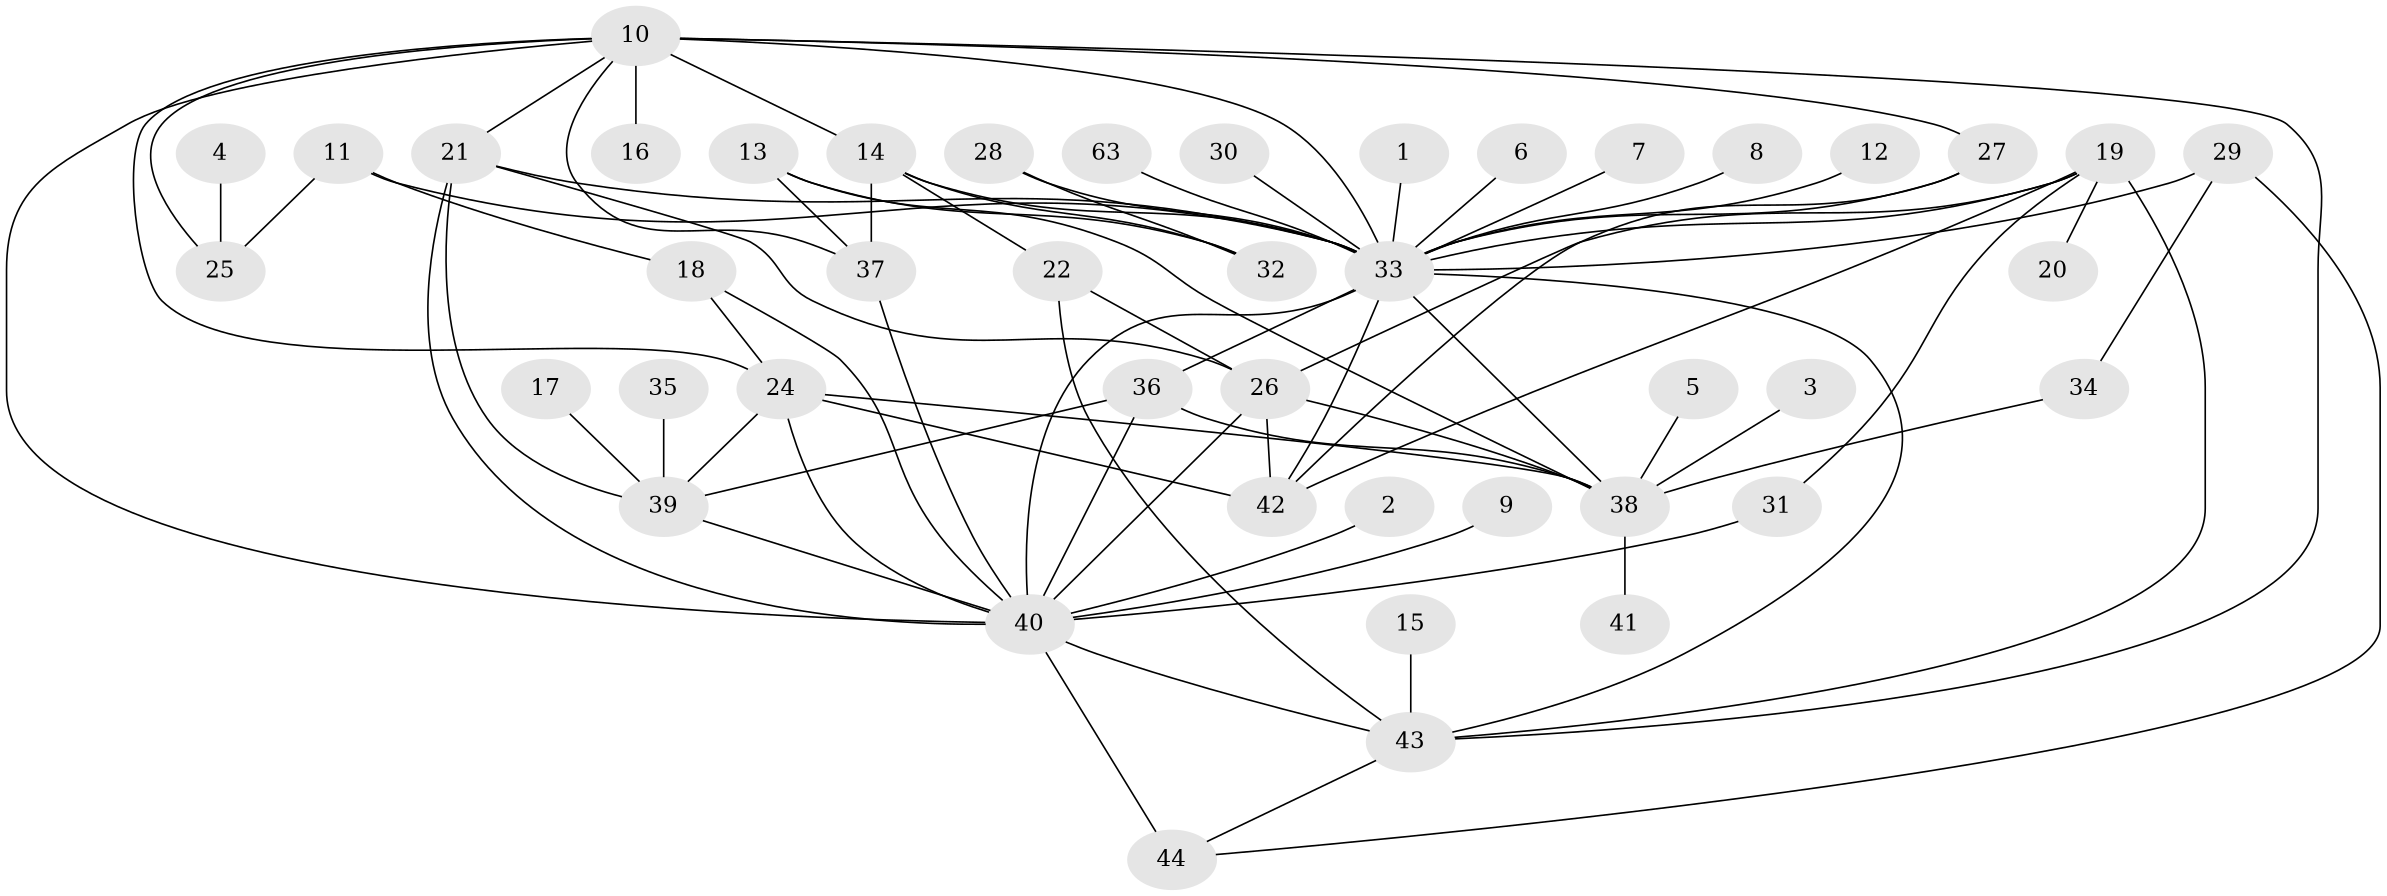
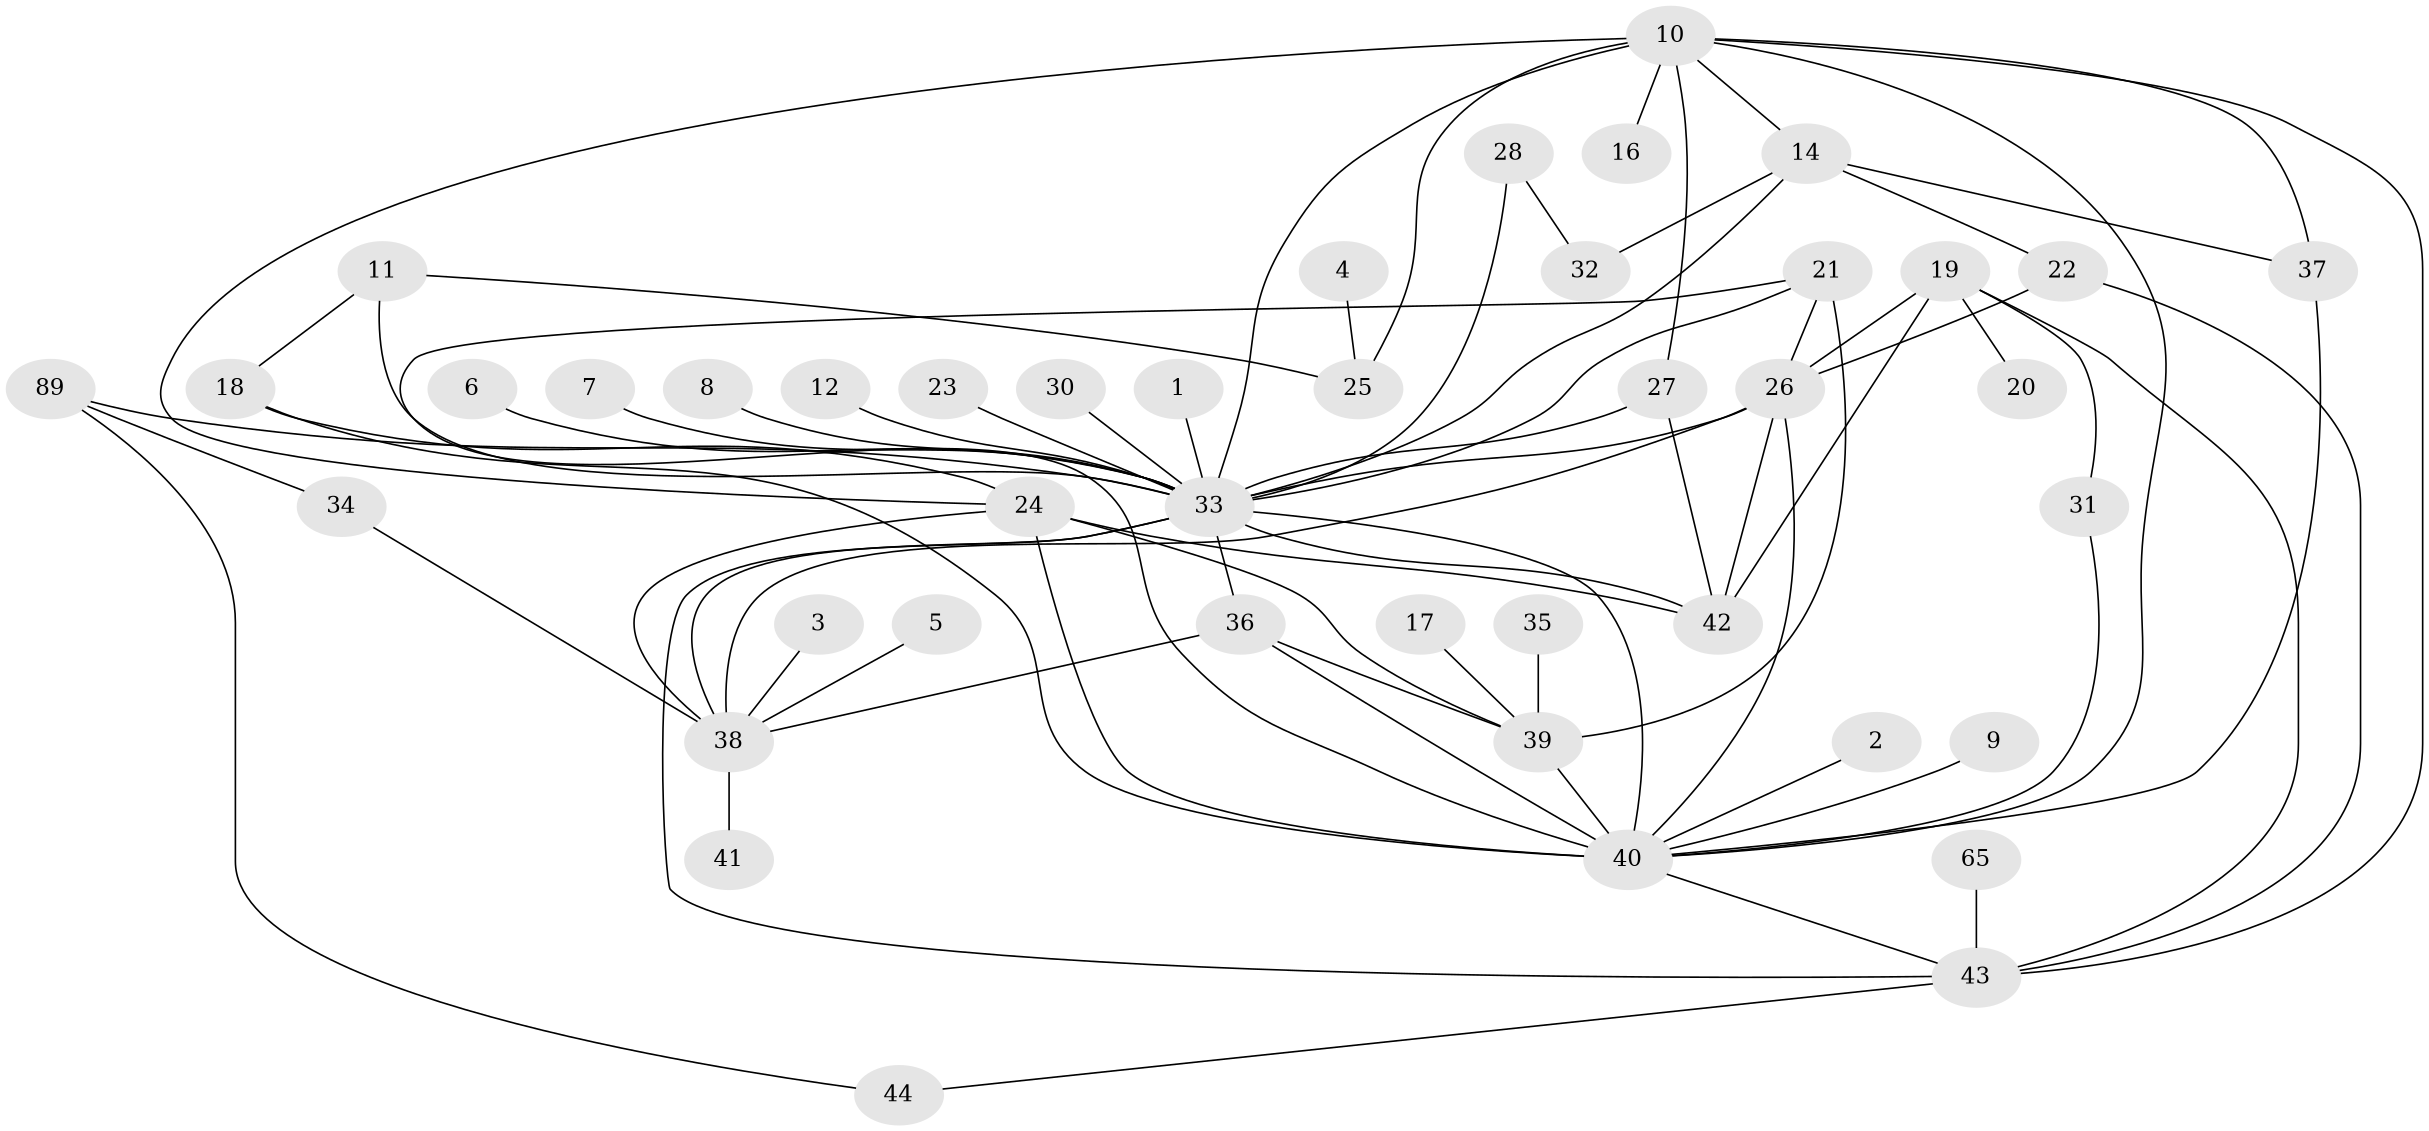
(546, 95) -> none
(754, 154) -> none
(1107, 154) -> (943, 389)
(2228, 154) -> (51, 389)
(1755, 223) -> (1500, 458)
(1411, 624) -> (1976, 860)
(1101, 742) -> none
